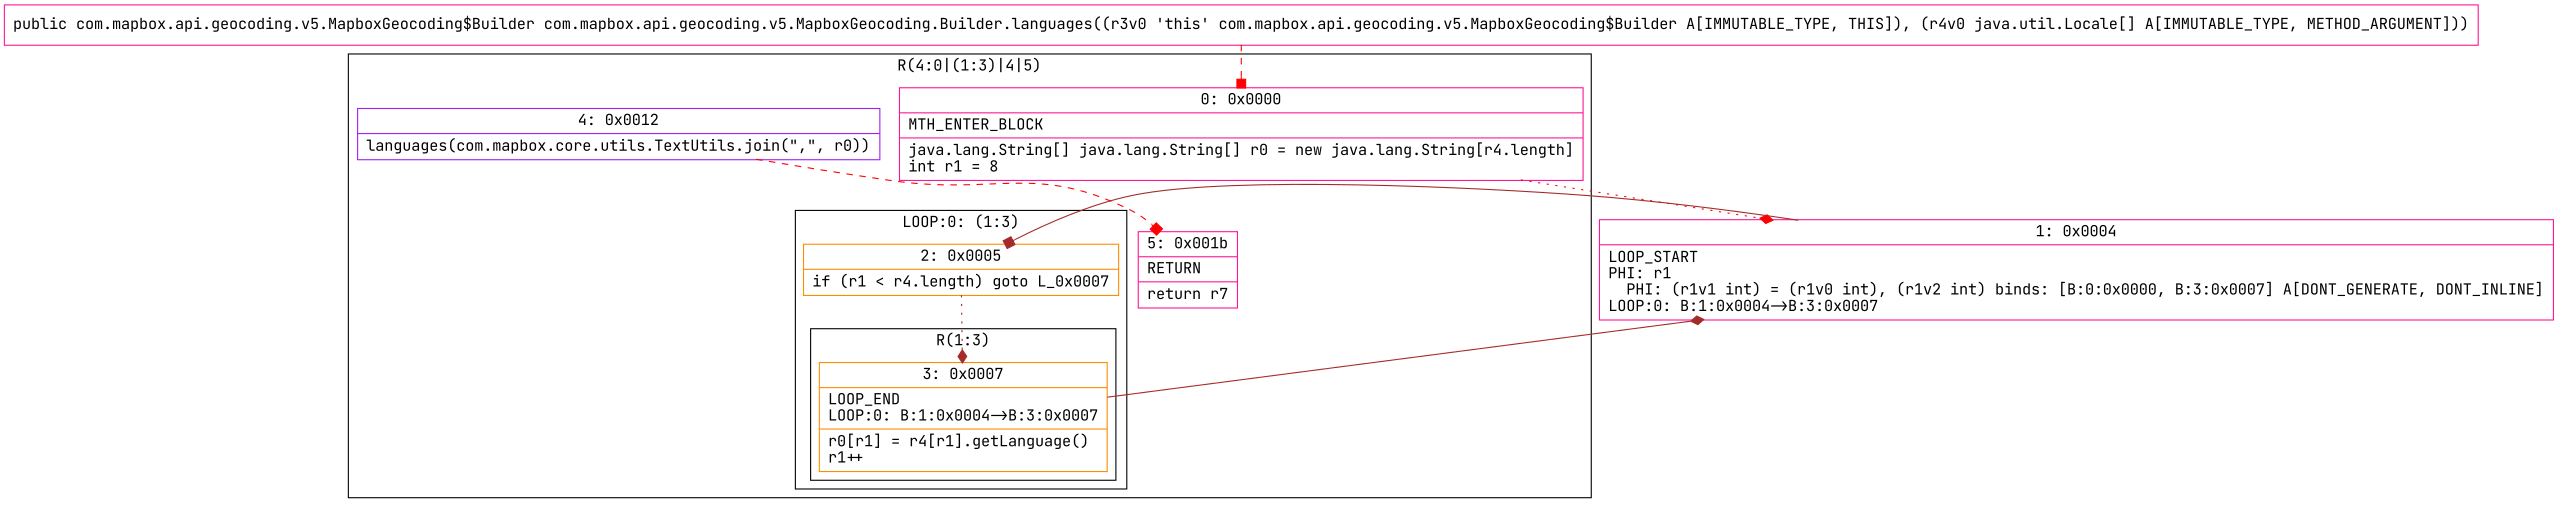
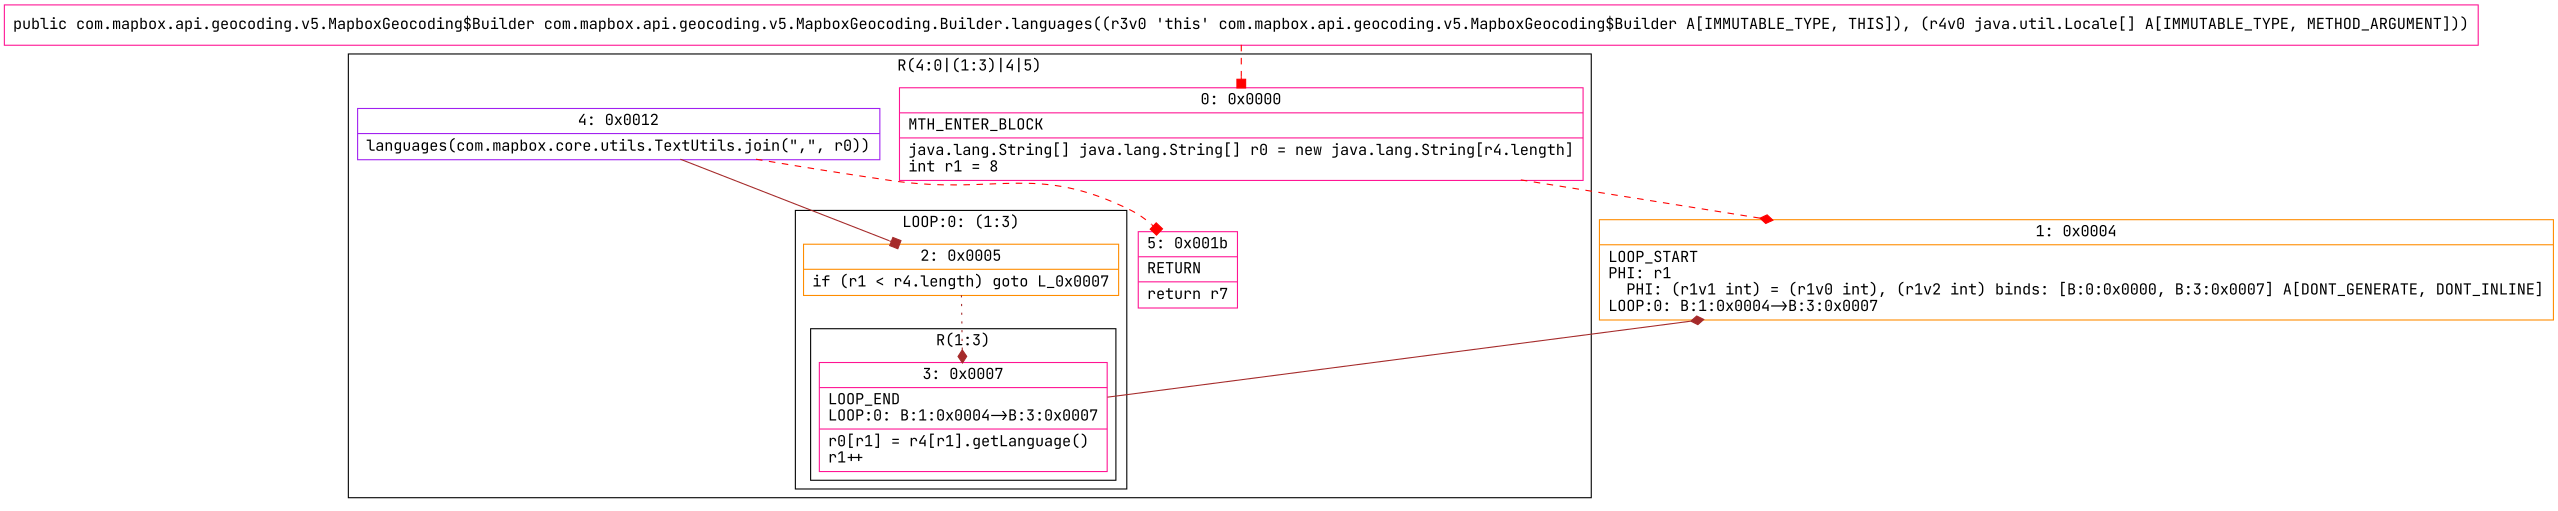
(1403, 186) -> (785, 200)
(1640, 199) -> (1640, 199)
(2076, 270) -> (2076, 270)
(963, 417) -> (963, 417)
